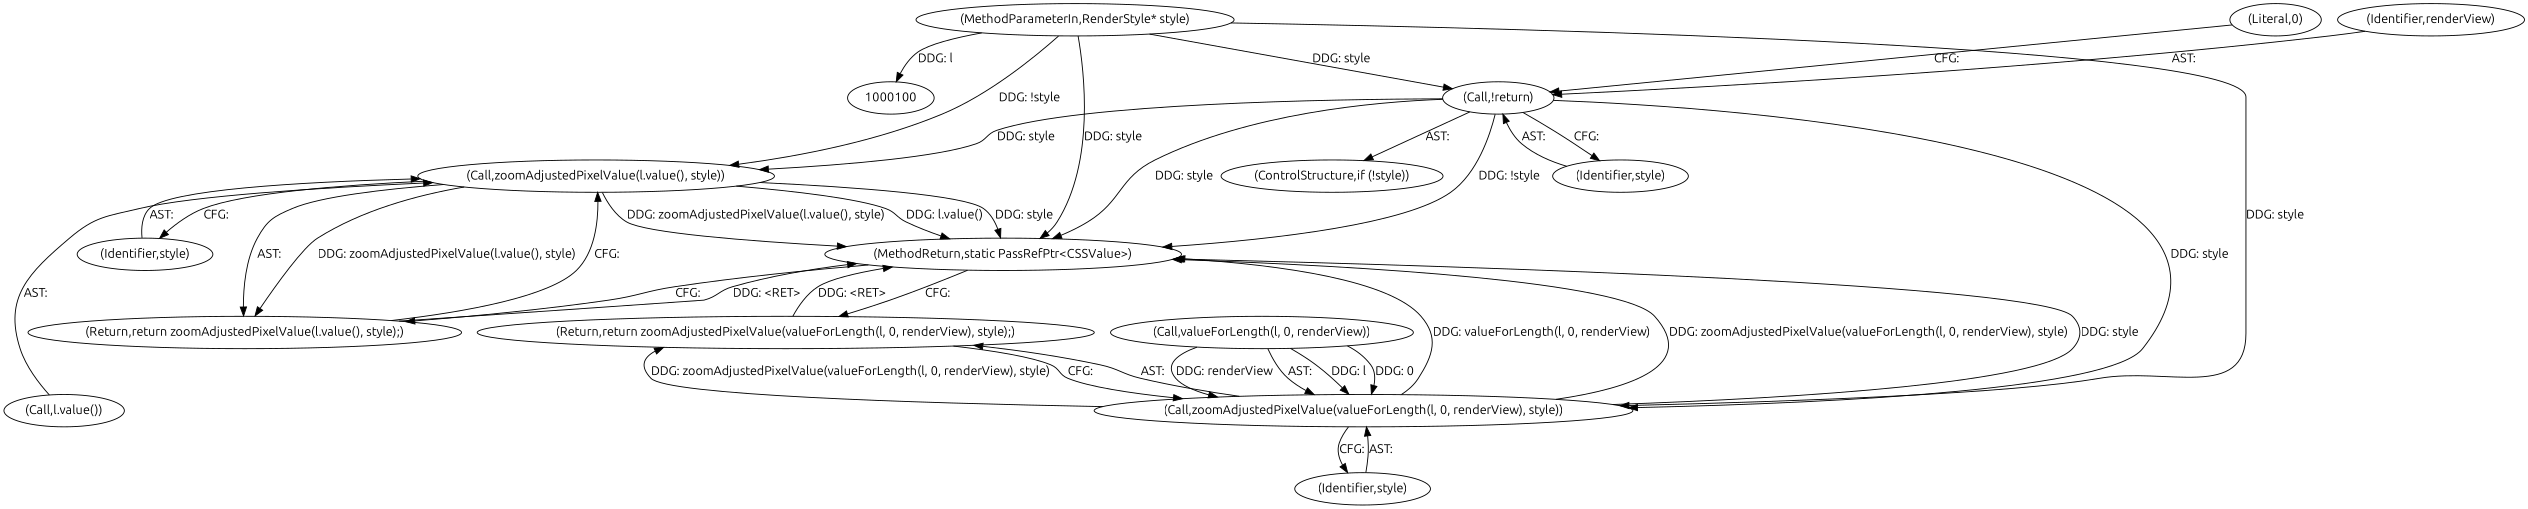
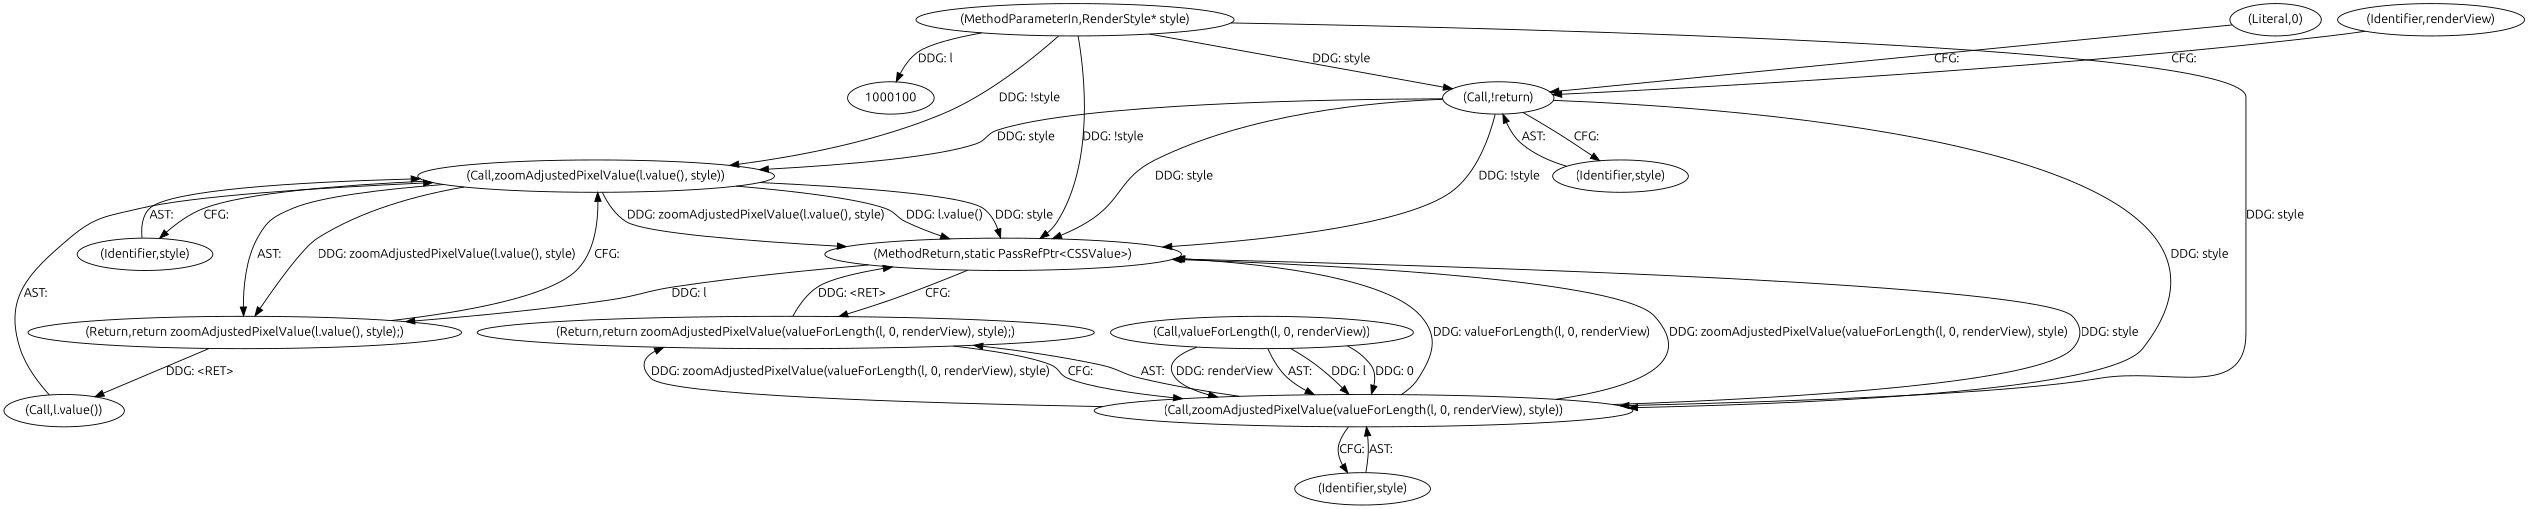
(2186, 59) -> (2186, 59)
(1113, 137) -> (1113, 137)
(1332, 176) -> none
(690, 293) -> (690, 293)
(626, 306) -> (156, 371)
